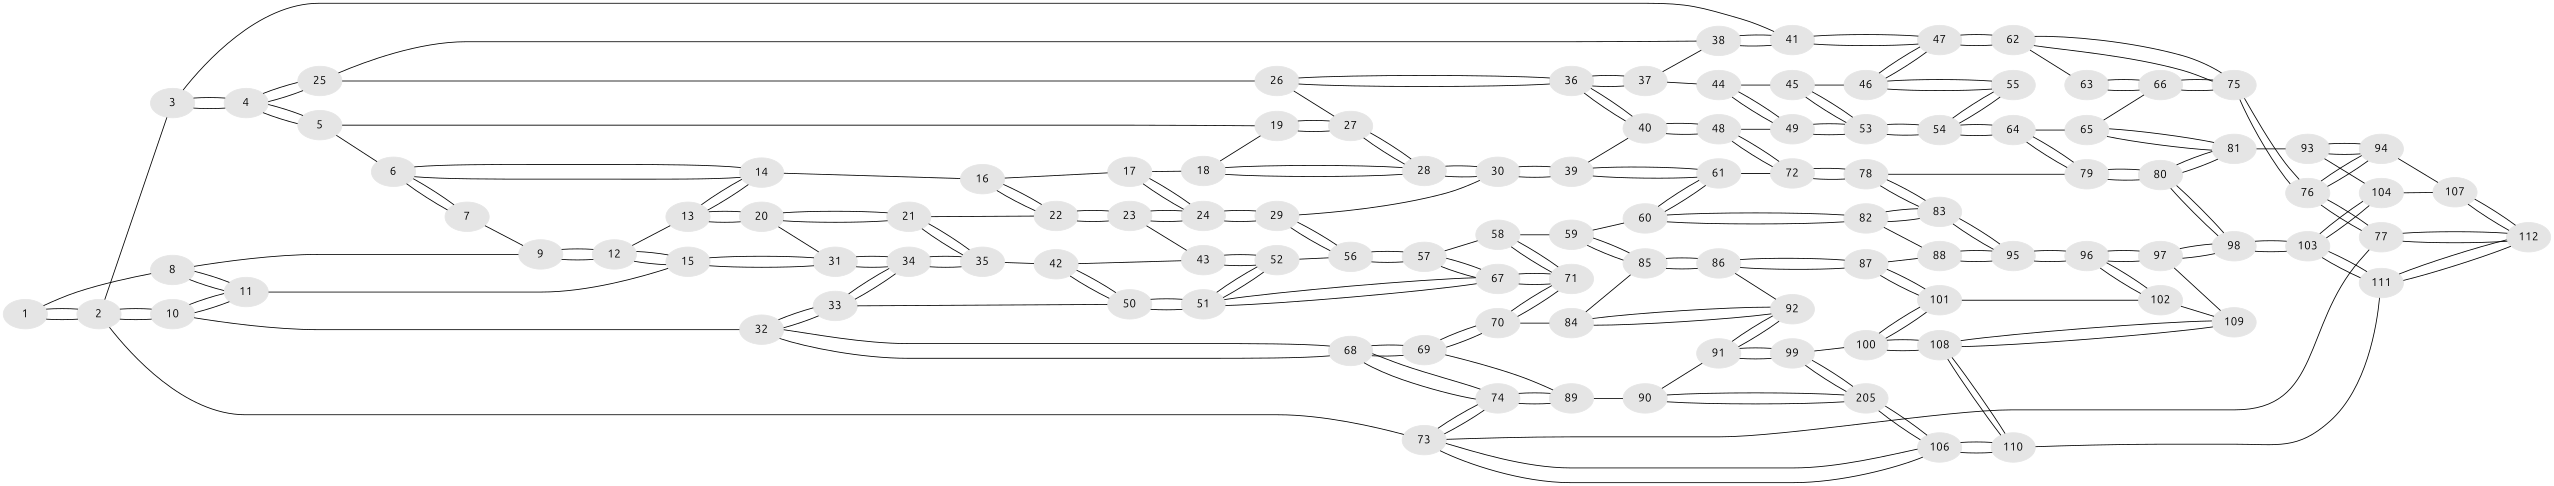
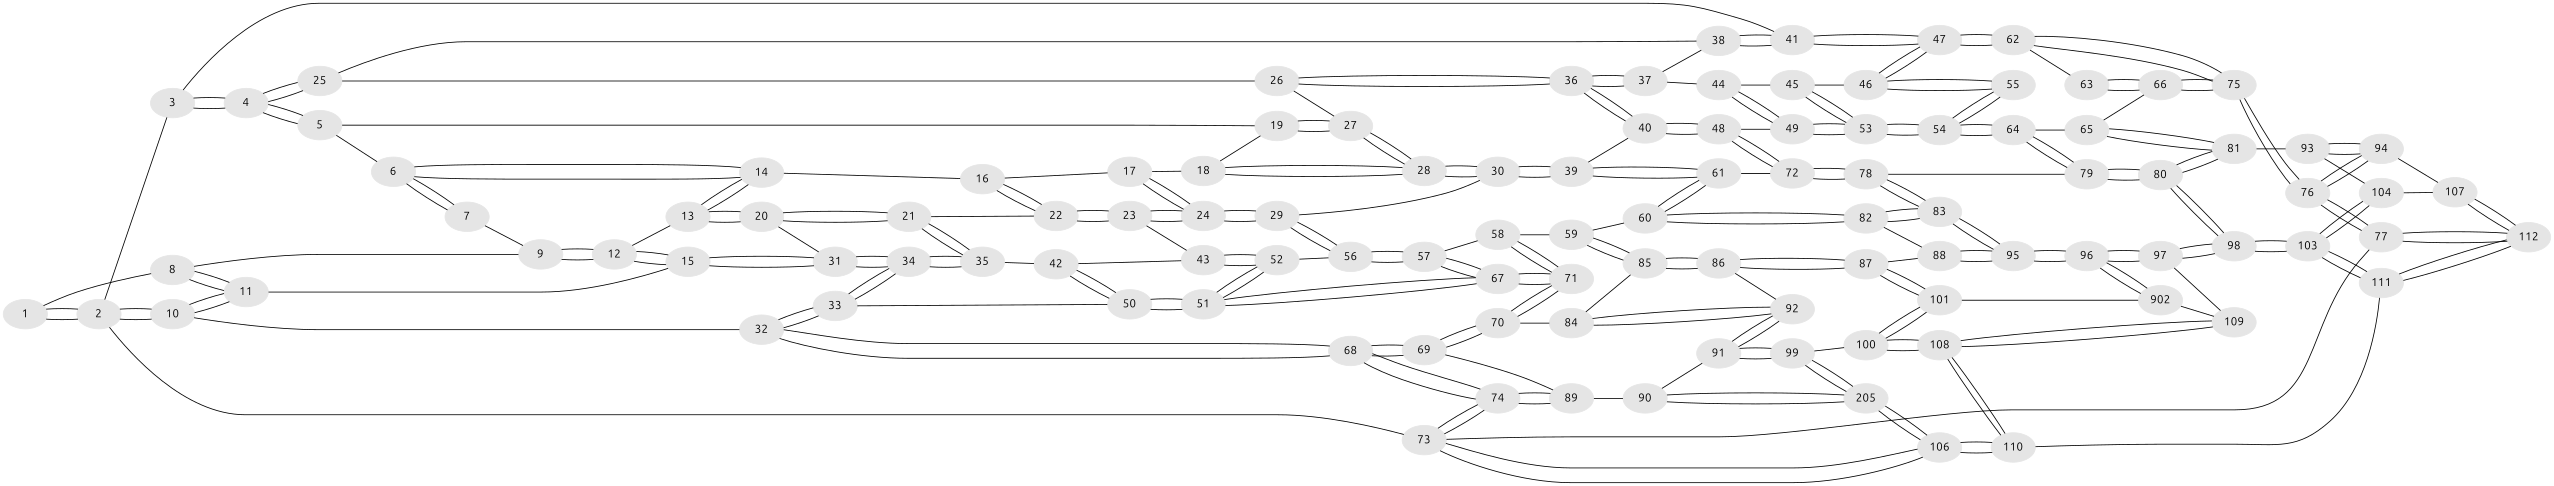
(2160, 300) -> (2160, 300)
